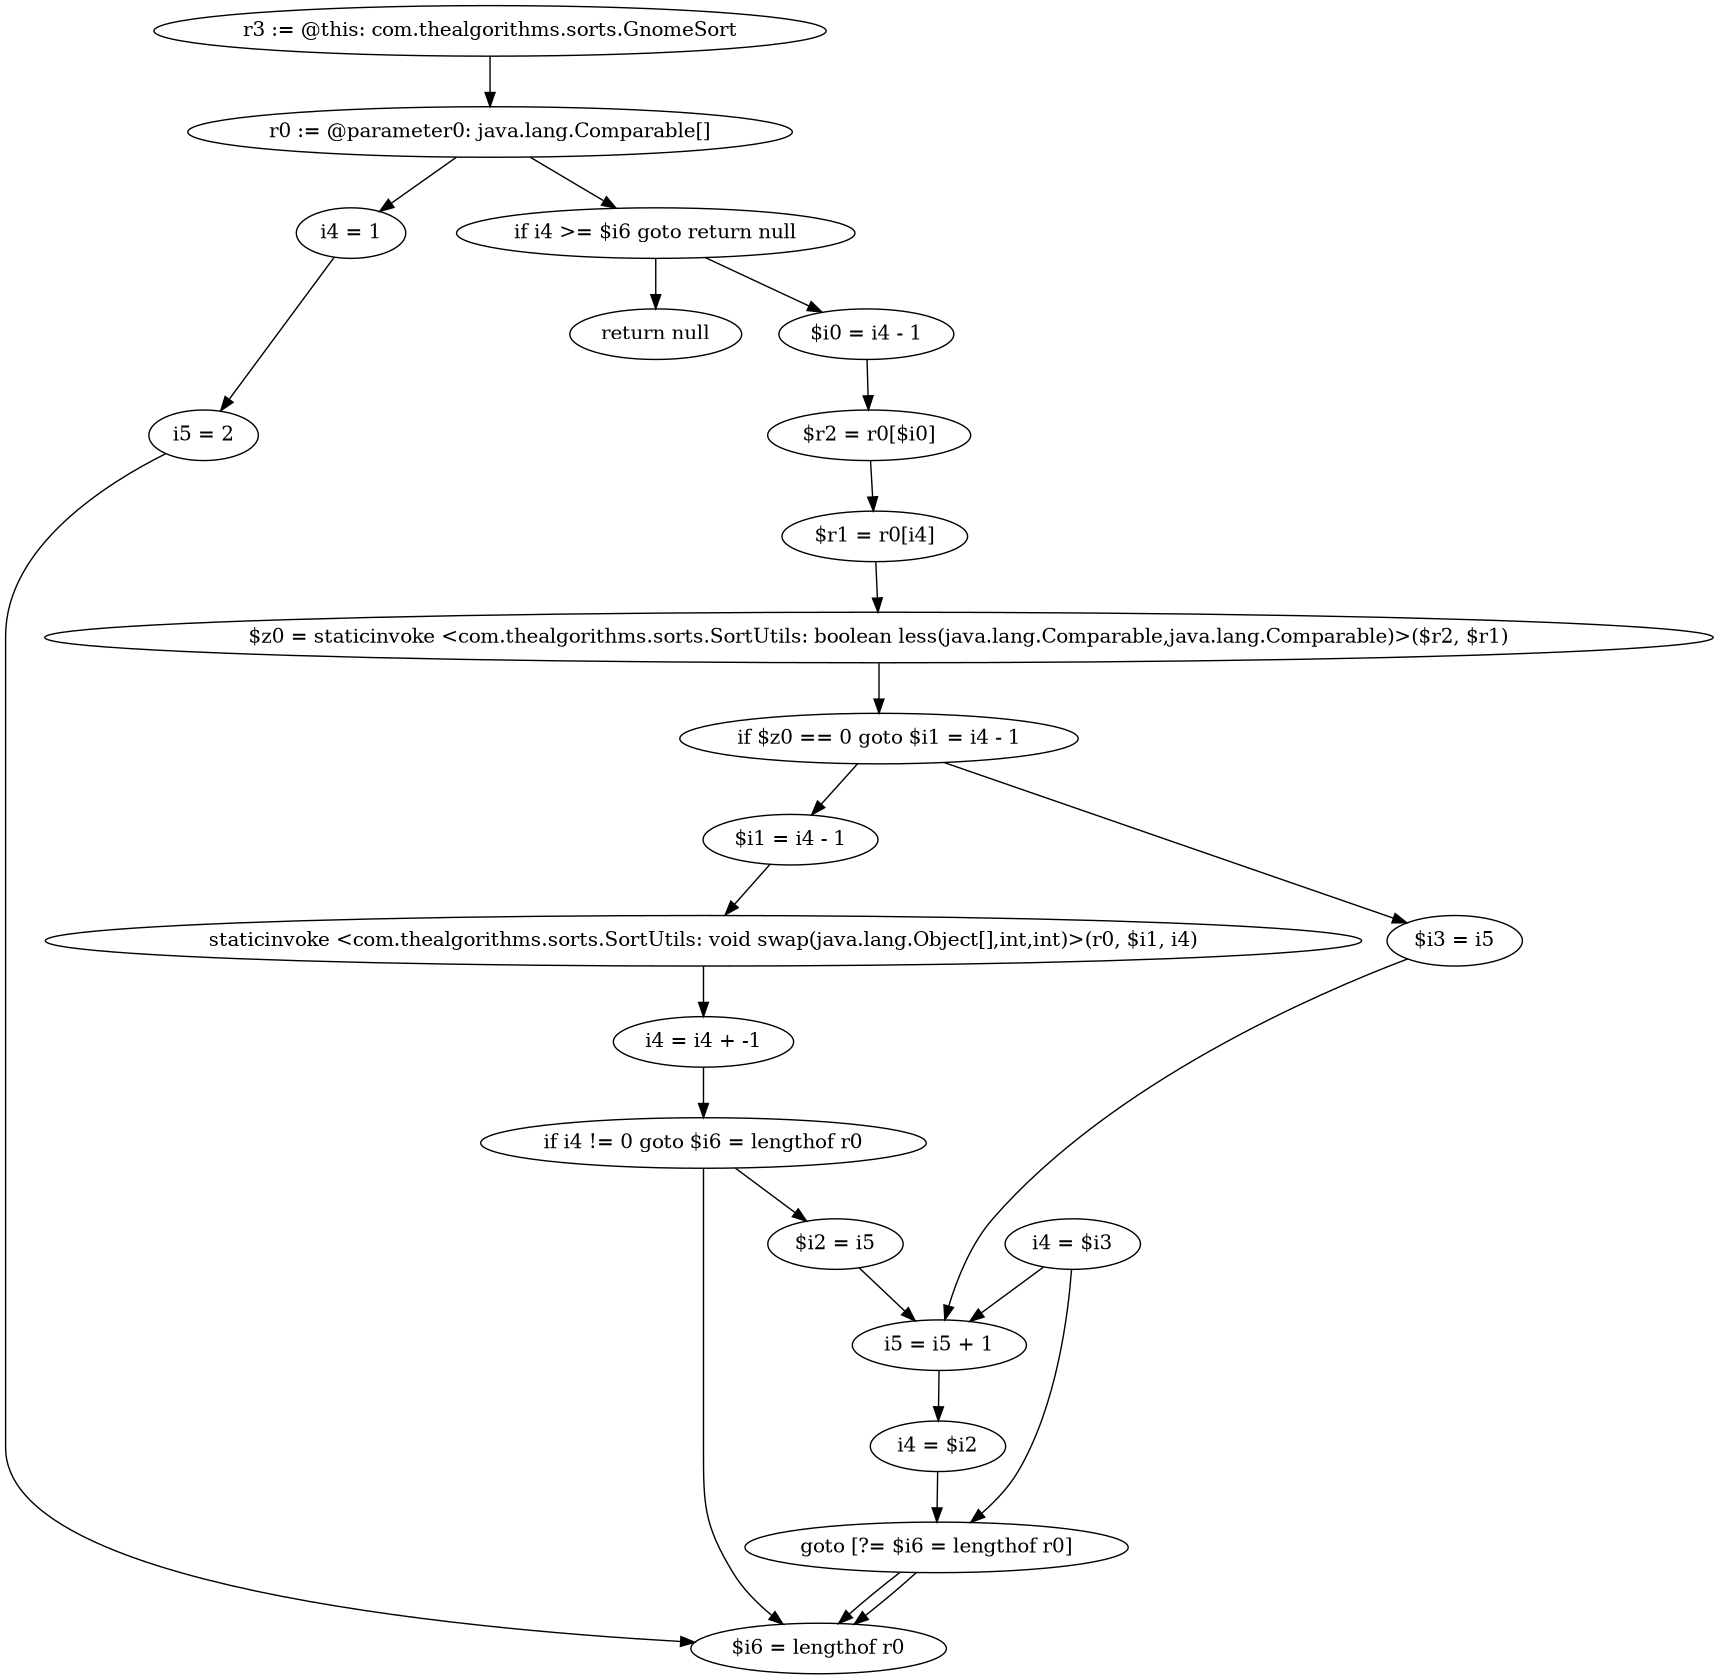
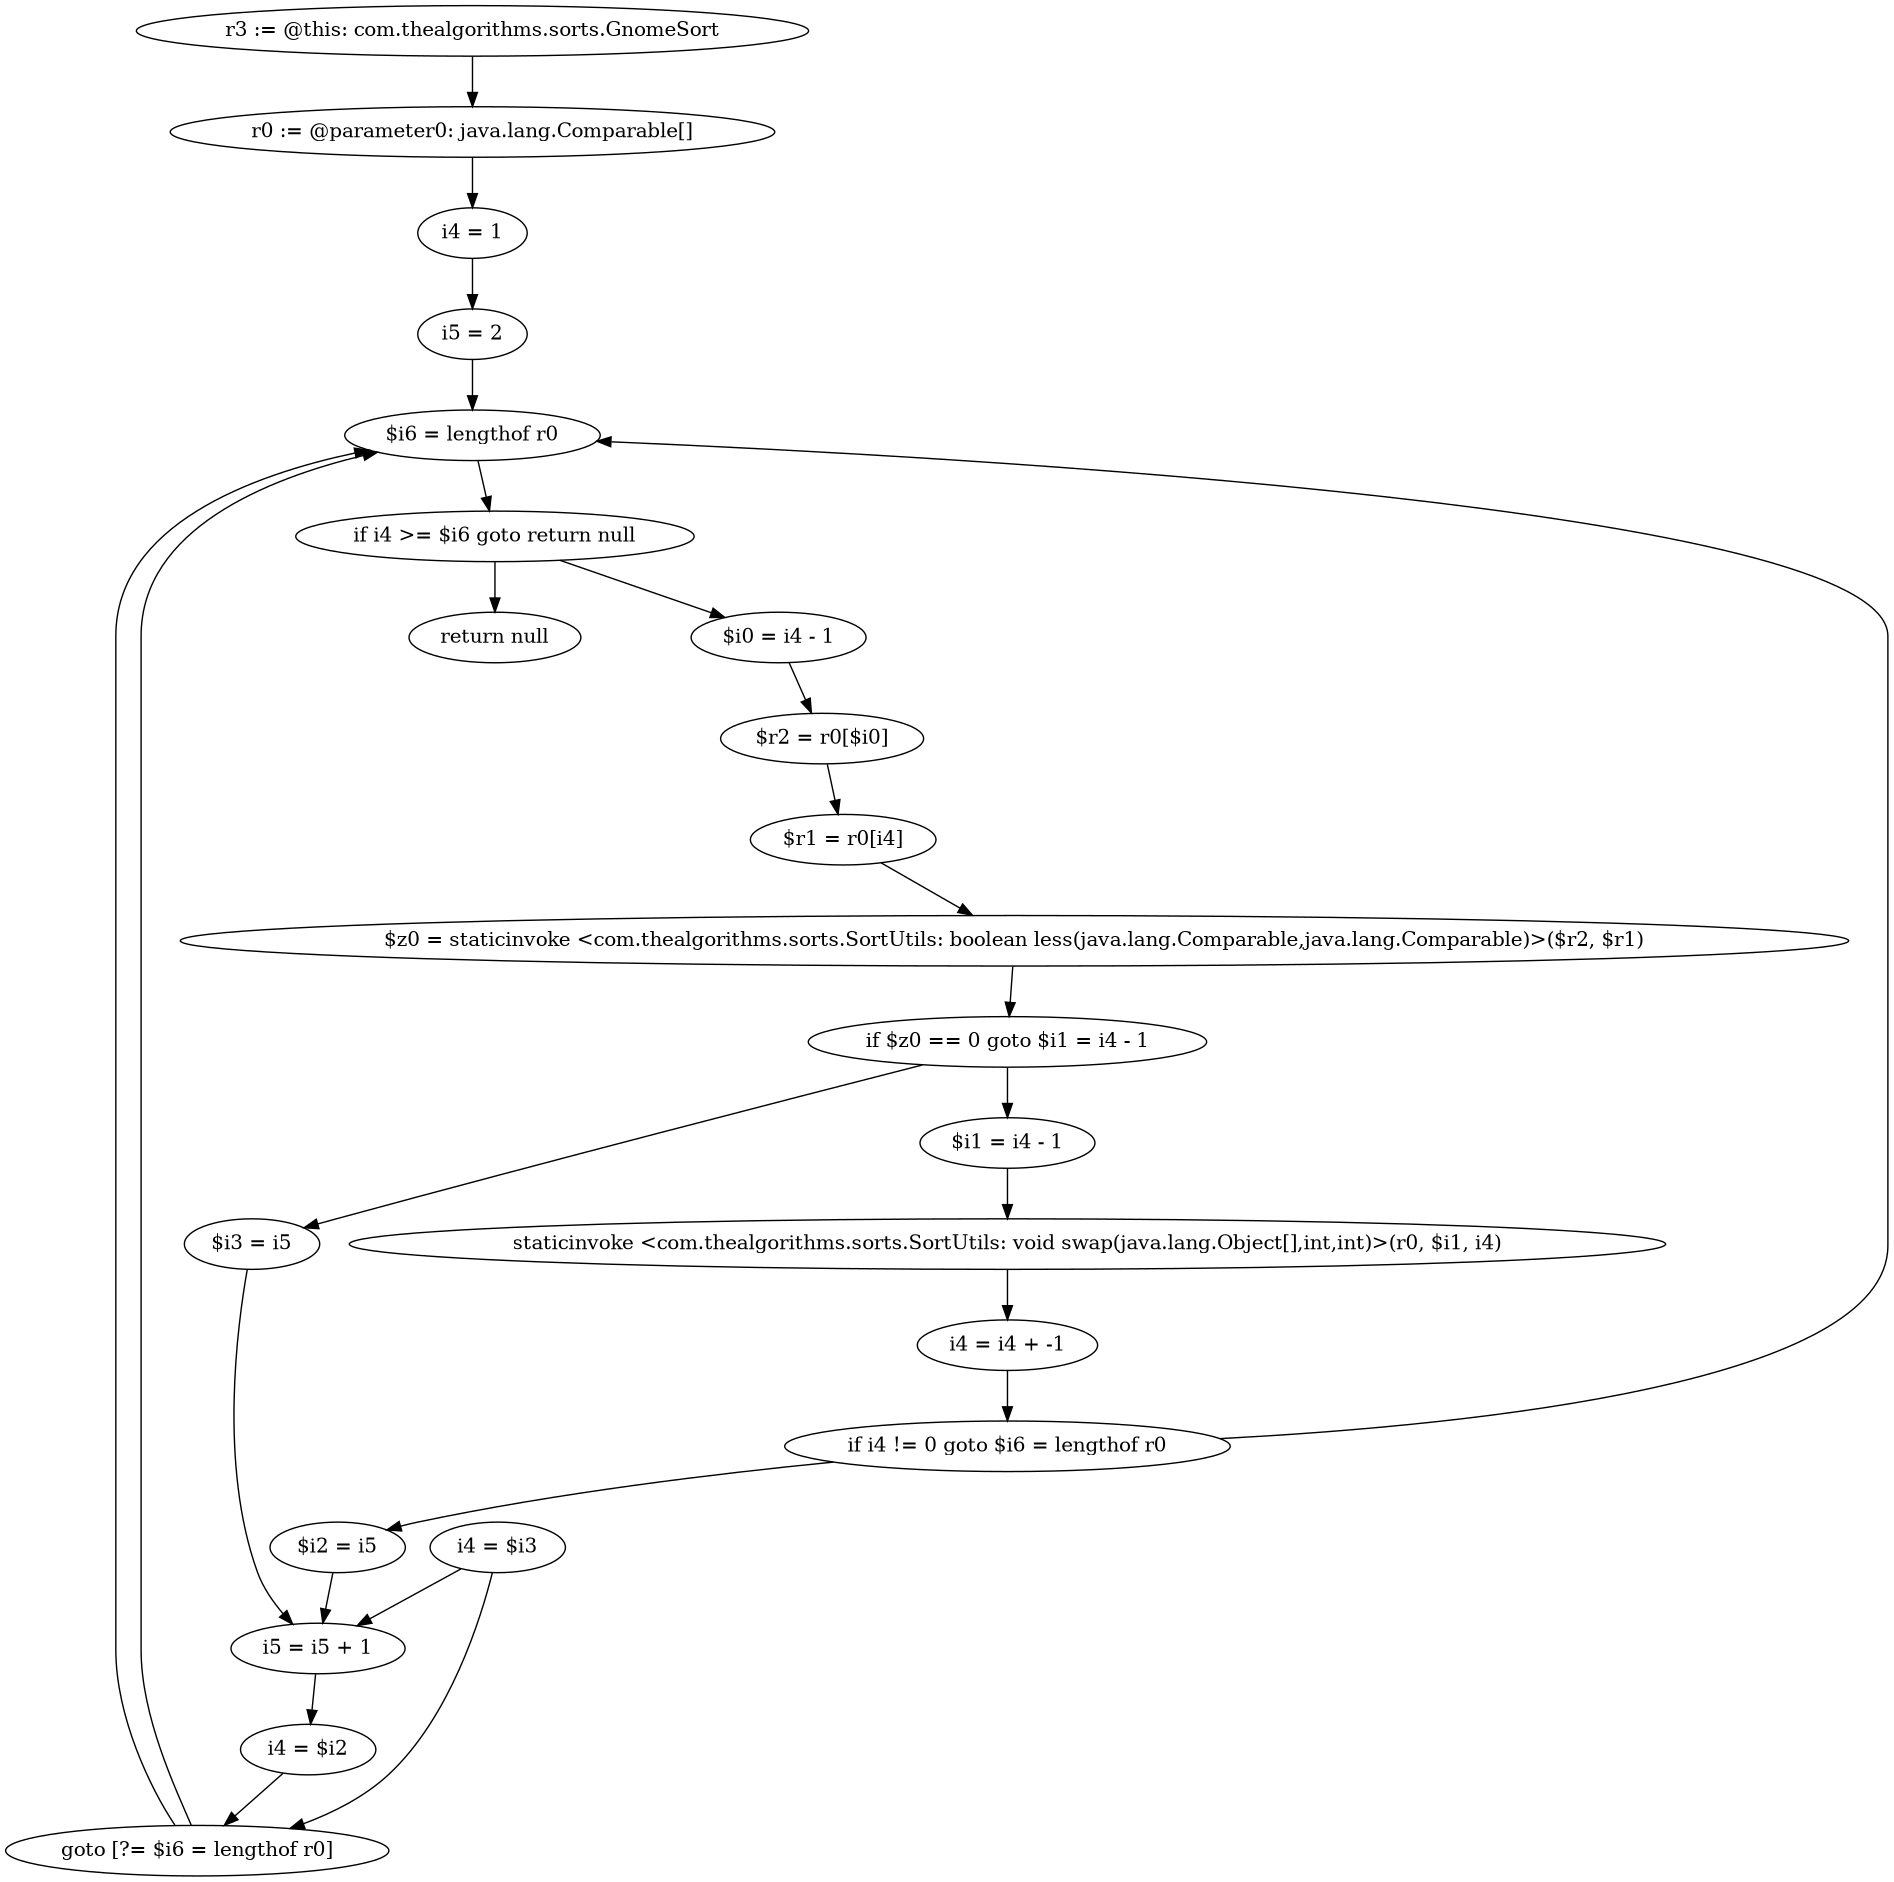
(567, 179) -> (482, 479)
